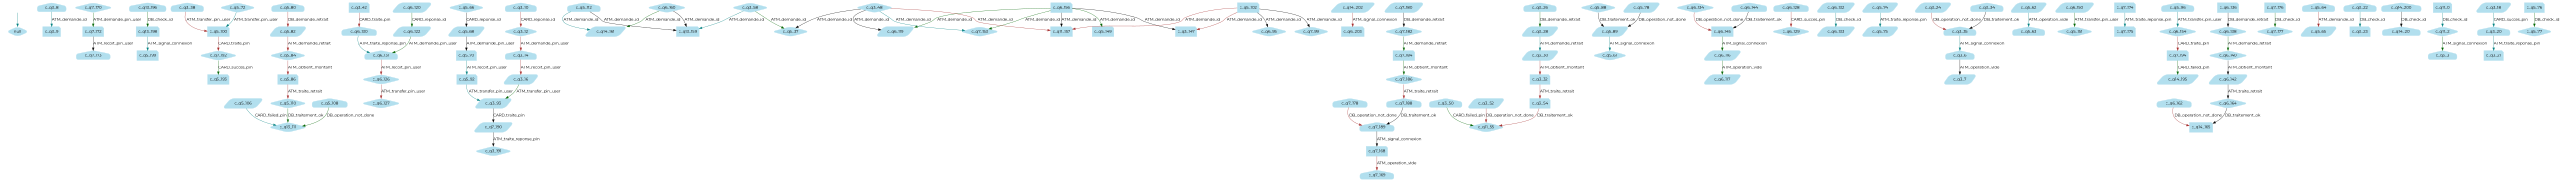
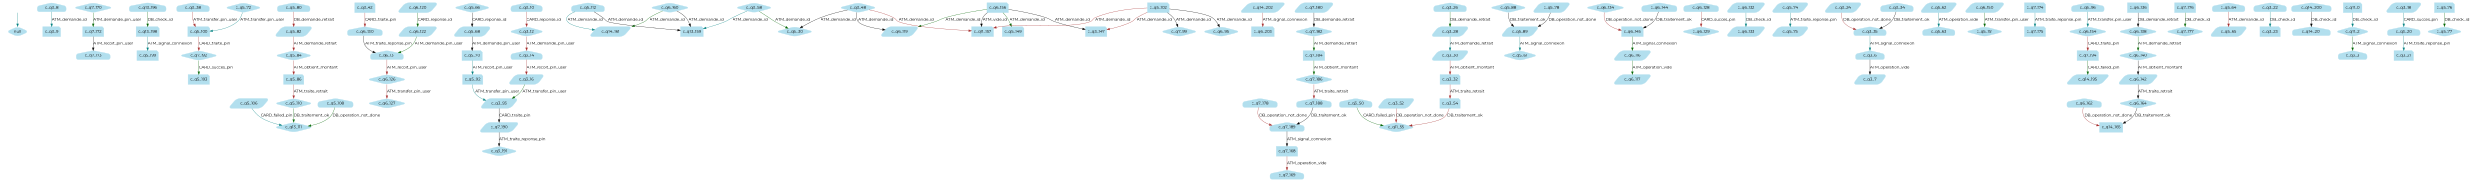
(1079, 20) -> (995, 20)
(791, 32) -> (795, 32)
(980, 32) -> none
(359, 46) -> (365, 46)
